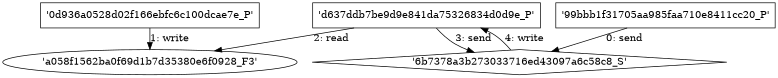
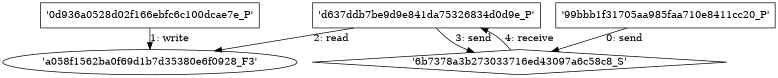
(524, 39) -> (529, 39)
